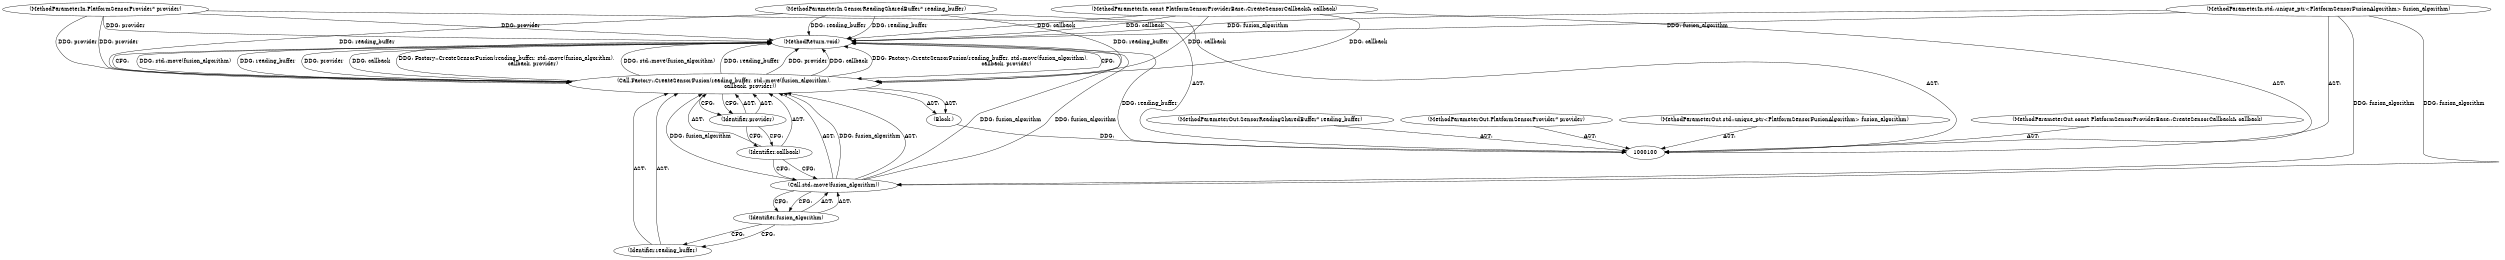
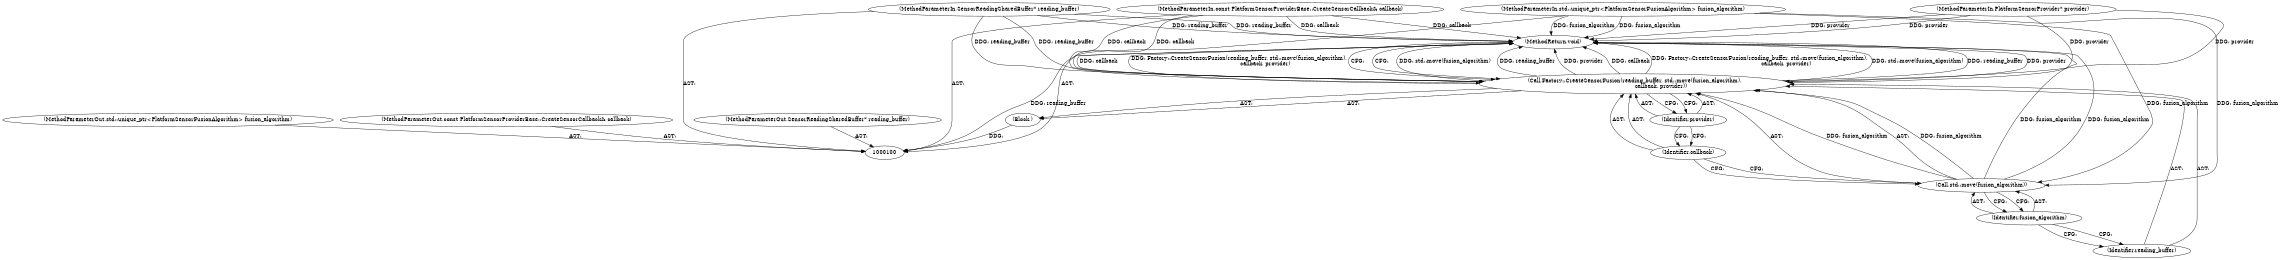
(961, 20) -> none
(1507, 120) -> none
